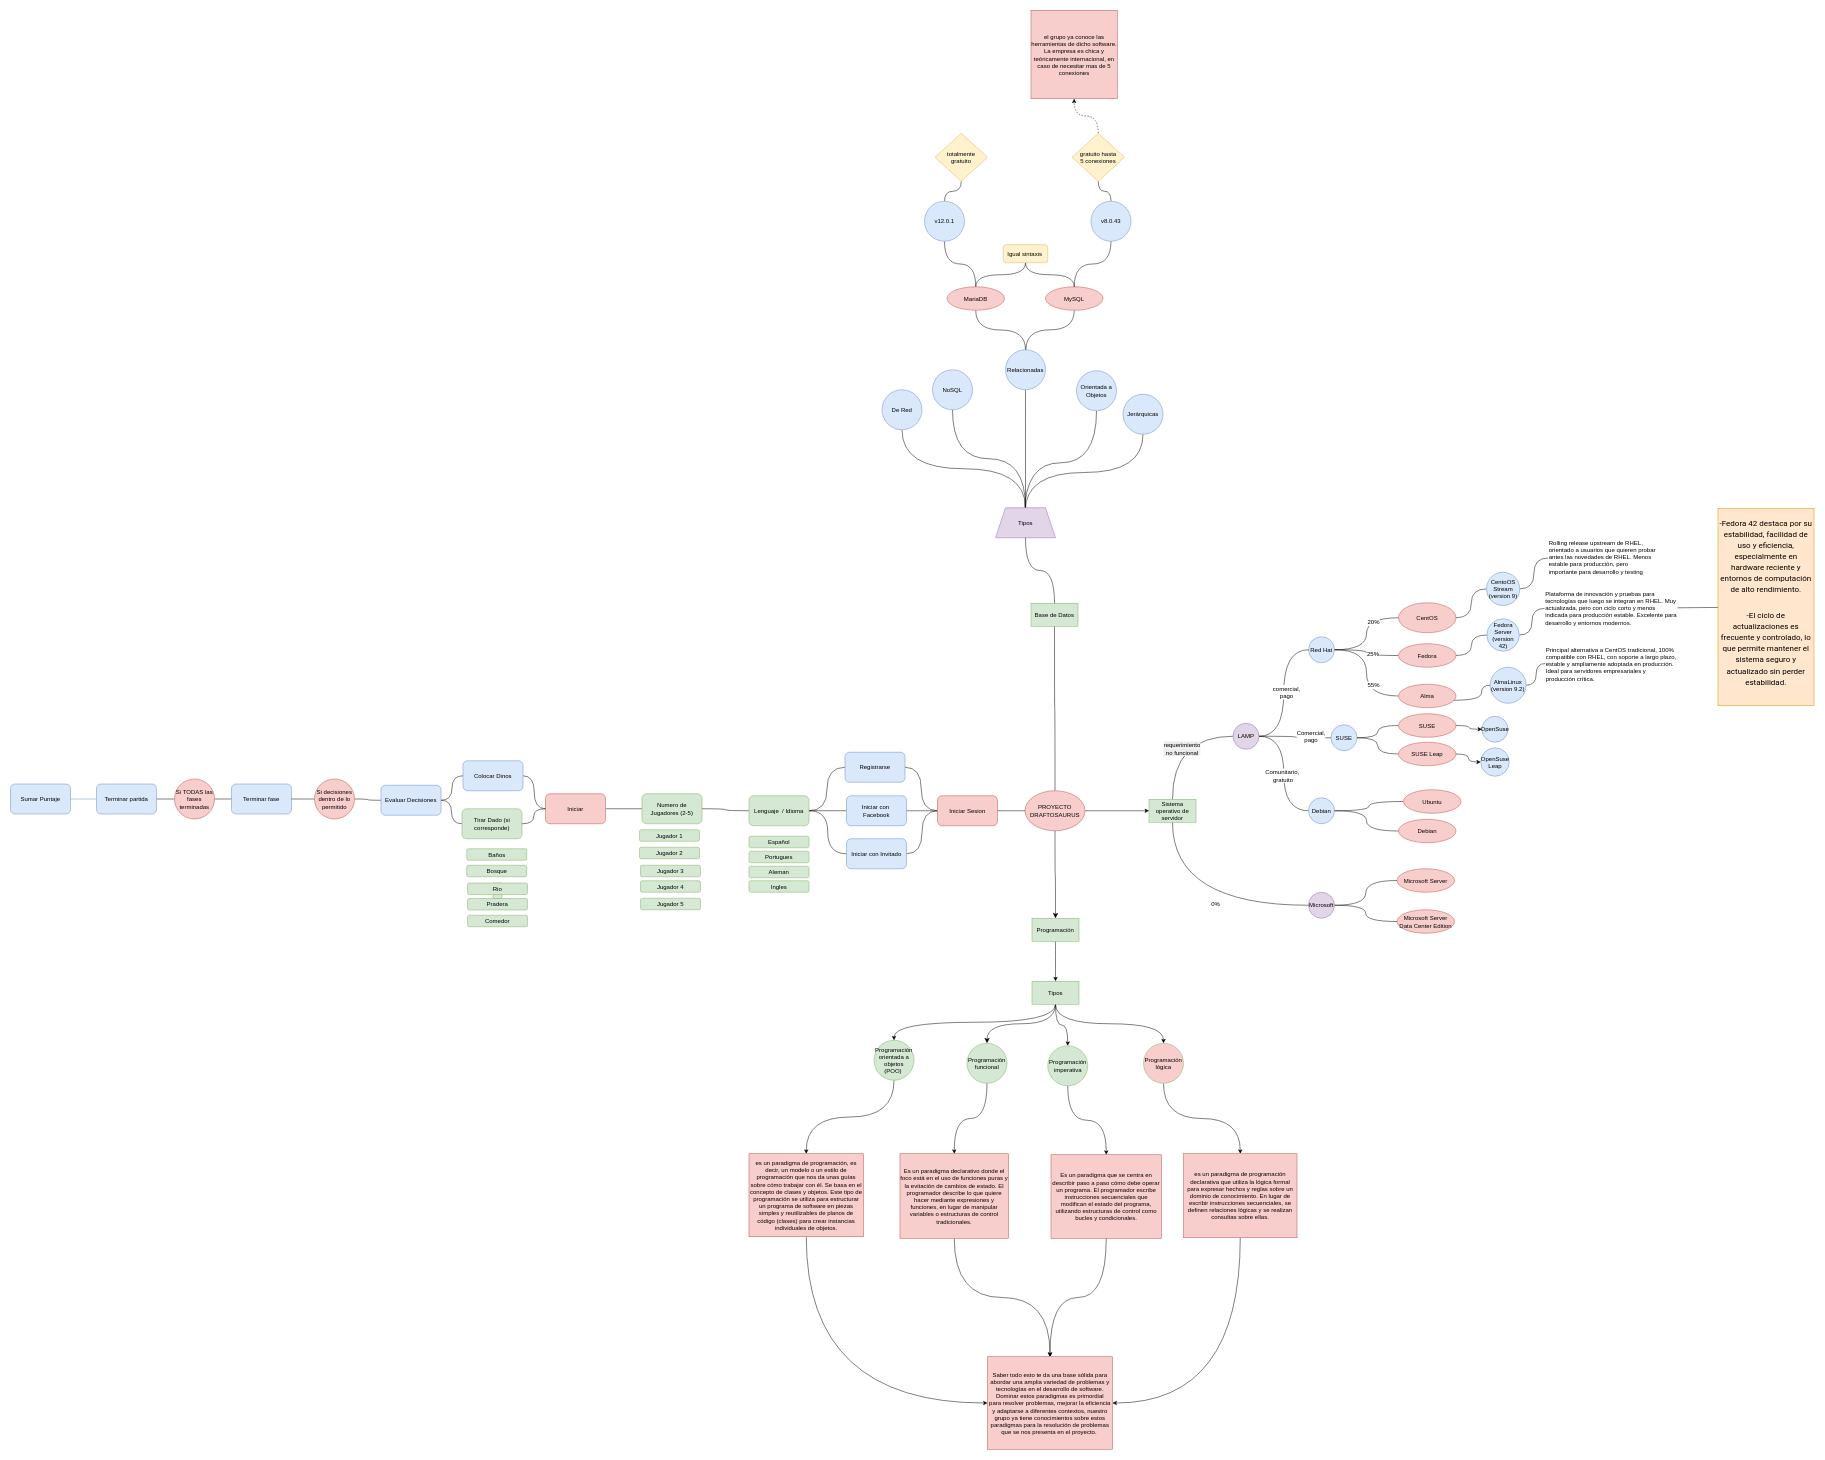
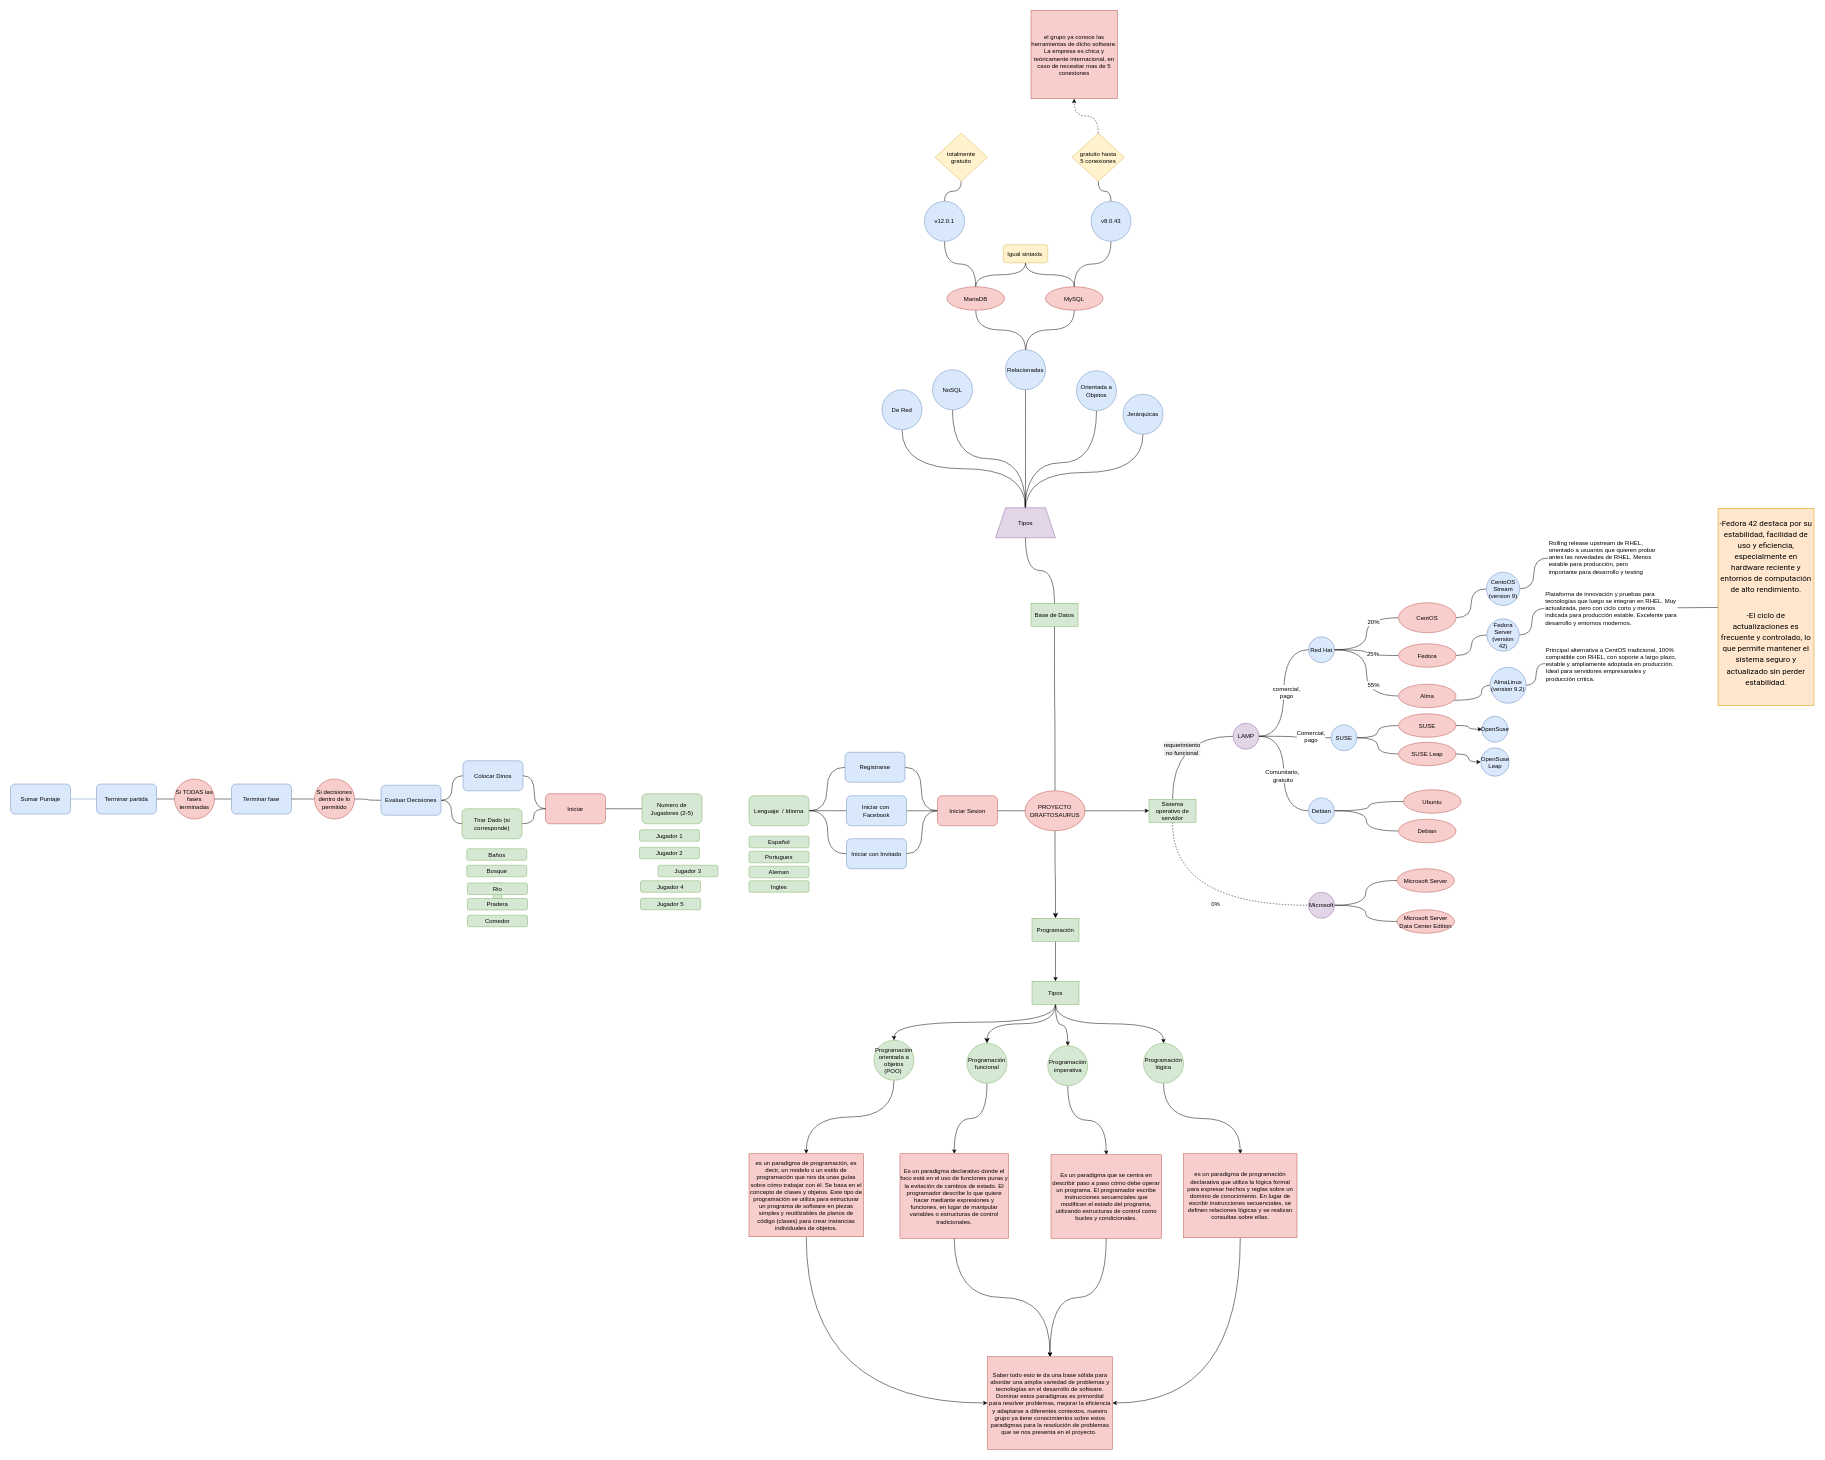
(725, 810) -> none
(670, 871) -> (688, 871)
(1220, 892) -> (1220, 892)
(1163, 1063) -> (1163, 1063)
